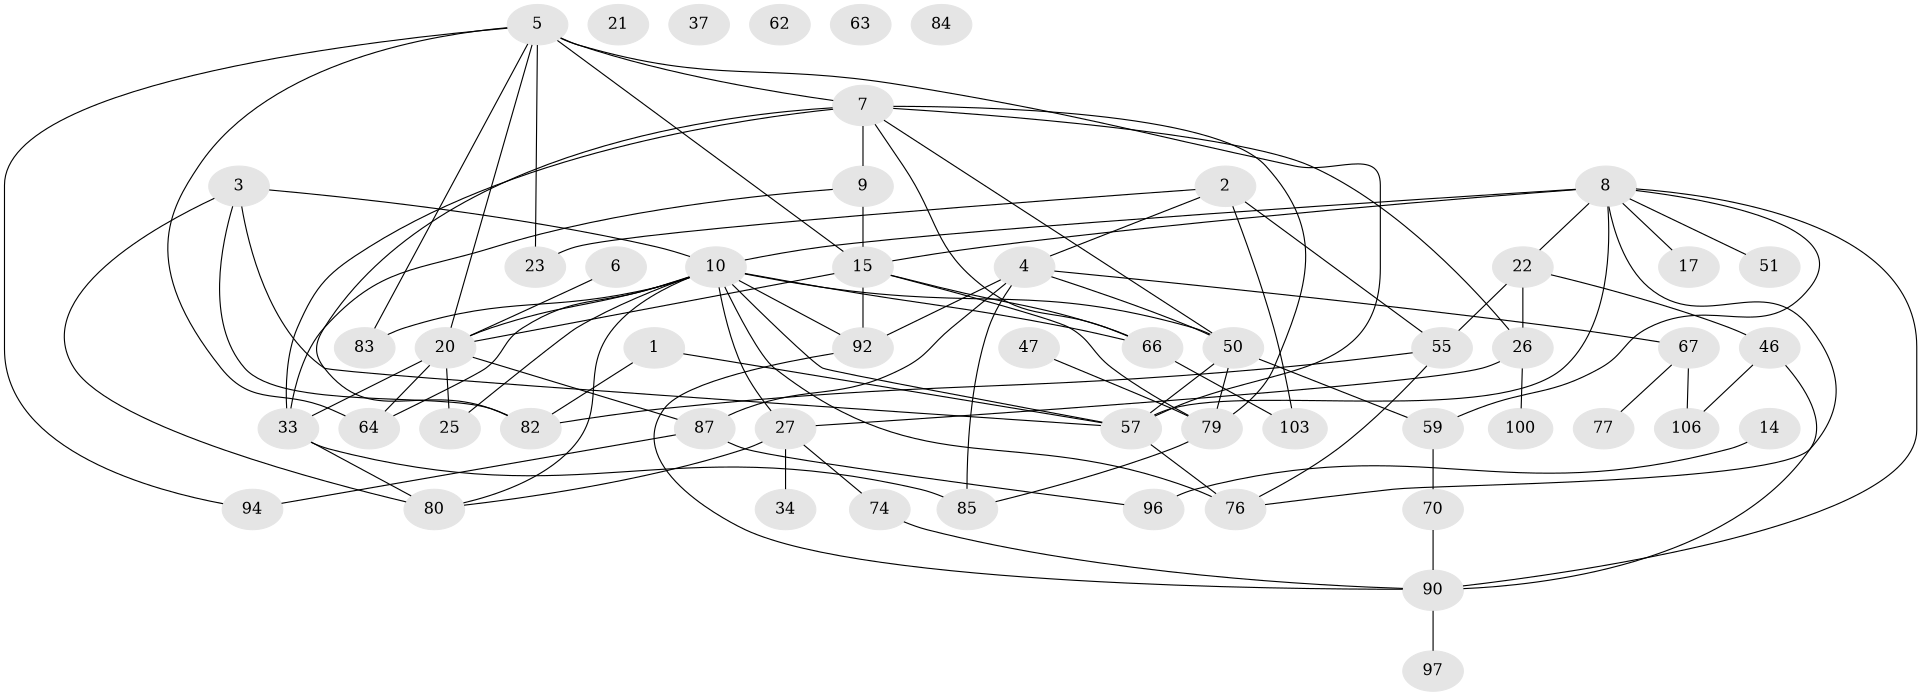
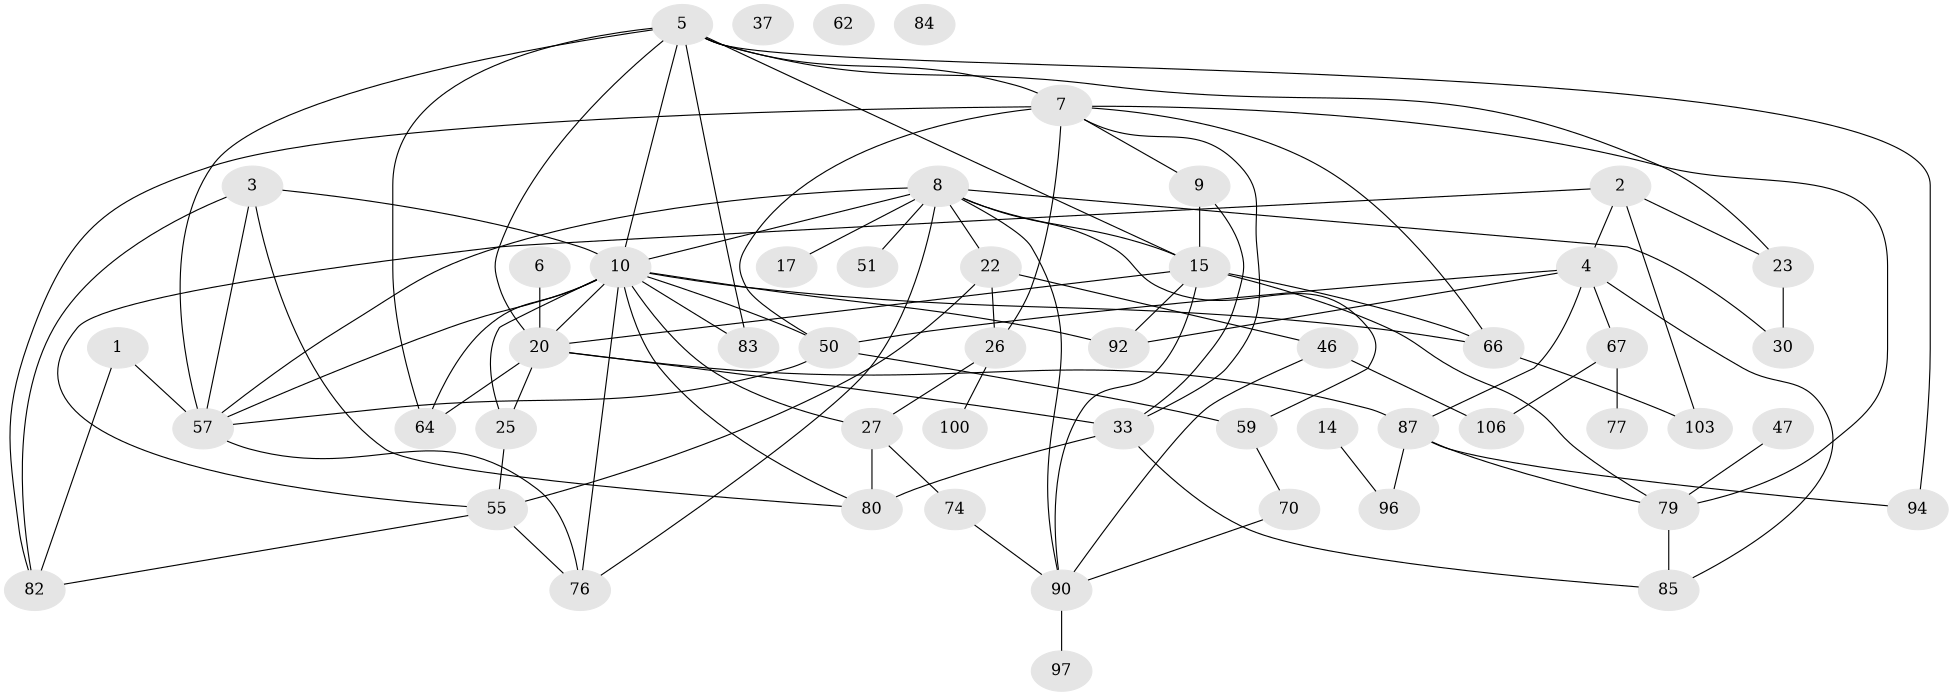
(618, 25) -> none
(861, 25) -> none
none -> (651, 146)
none -> (1783, 348)
(1225, 380) -> (1535, 476)
none -> (503, 459)
(786, 509) -> none
(899, 564) -> (1087, 404)
